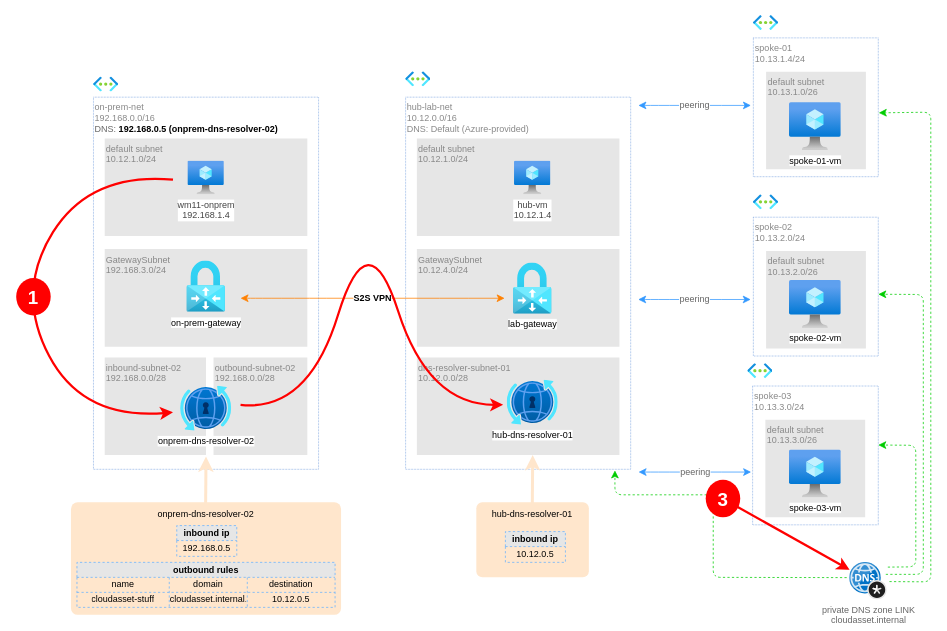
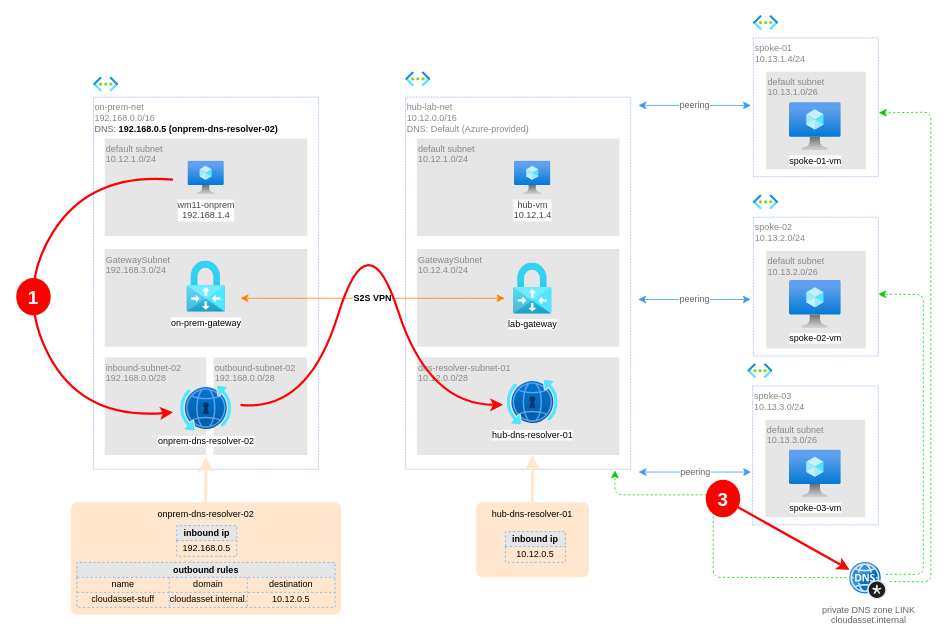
(915, 501) -> none
